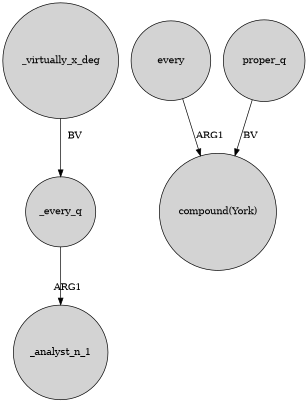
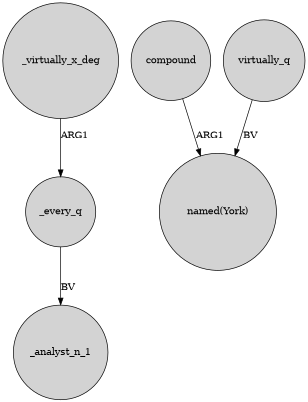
(171, 61) -> (171, 61)
(264, 61) -> (264, 61)
(75, 136) -> (75, 136)
(218, 212) -> (218, 212)
(68, 288) -> (68, 288)
